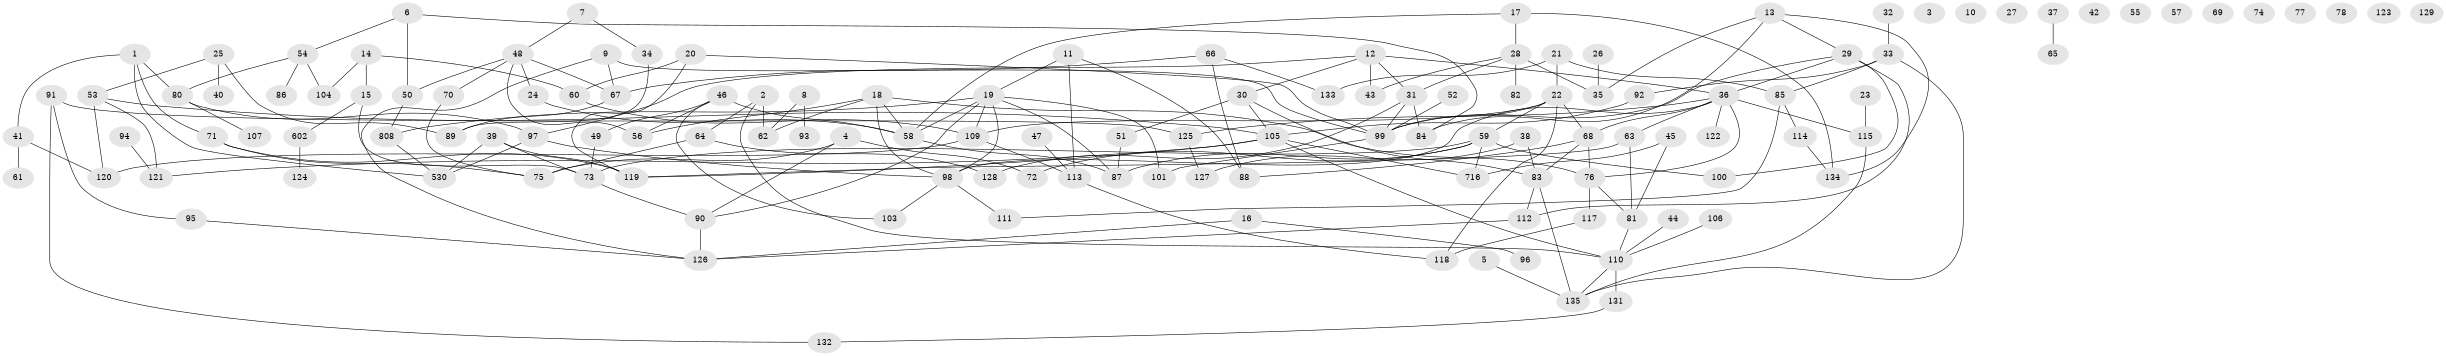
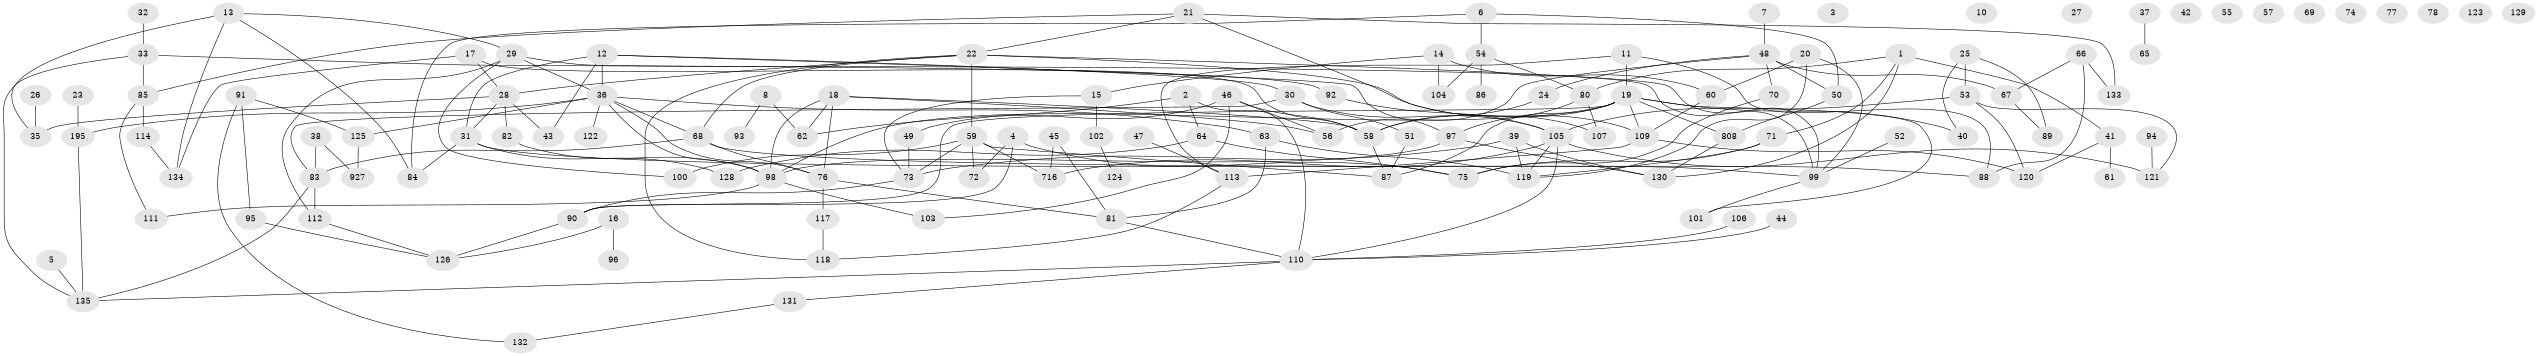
(606, 54) -> none
(647, 54) -> none
none -> (694, 75)
none -> (1353, 78)
none -> (1797, 111)
(300, 137) -> (1097, 137)
(1865, 137) -> (78, 137)
none -> (639, 158)
(439, 178) -> (1660, 178)
(1202, 178) -> (358, 178)
